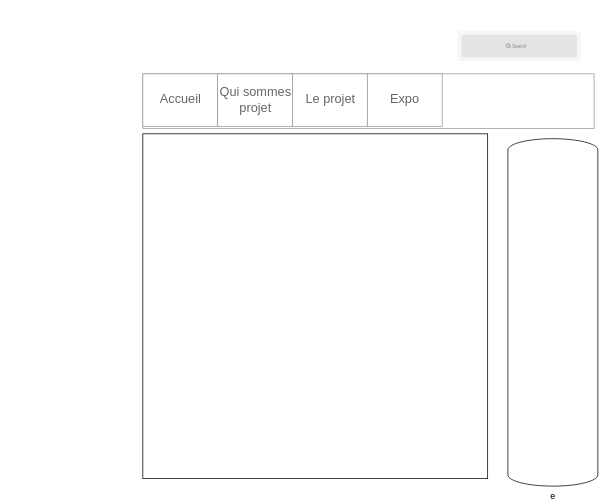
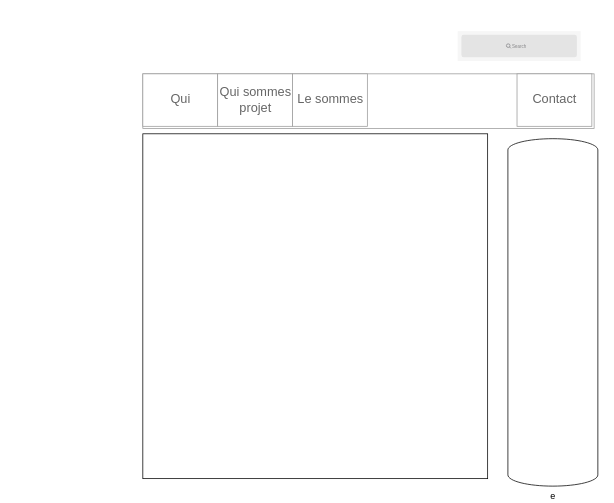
(181, 100) -> (181, 100)
(331, 100) -> (331, 100)
(405, 100) -> none
none -> (555, 100)
